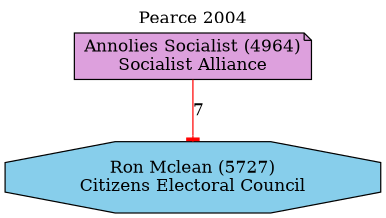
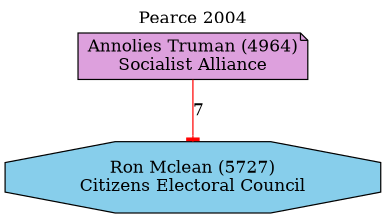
(193, 56) -> (193, 56)
